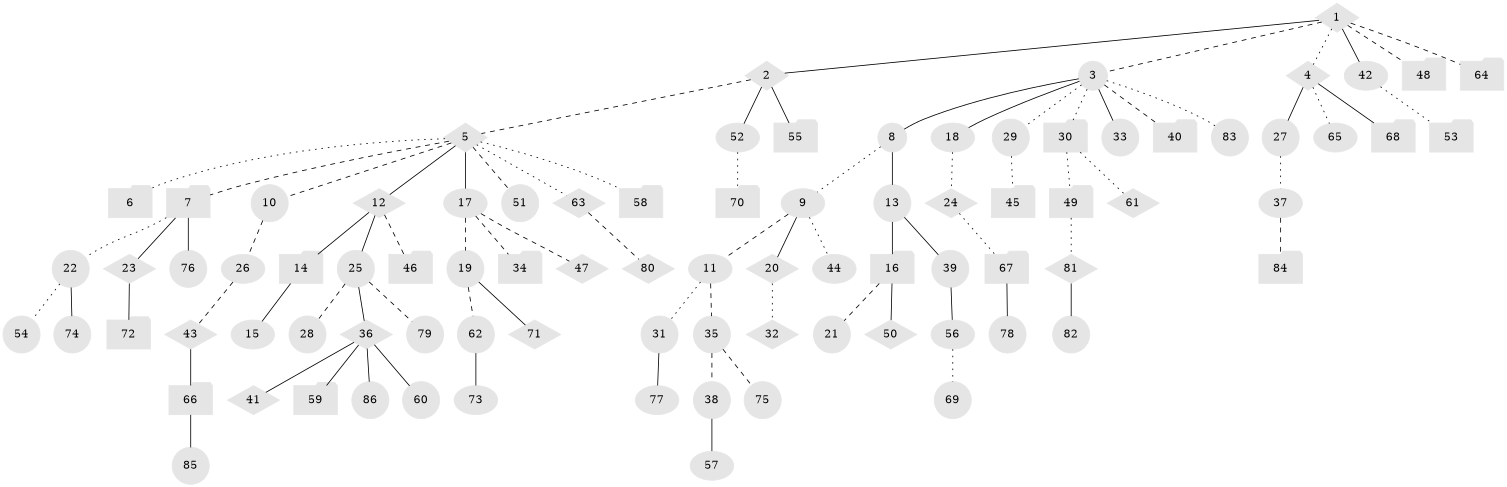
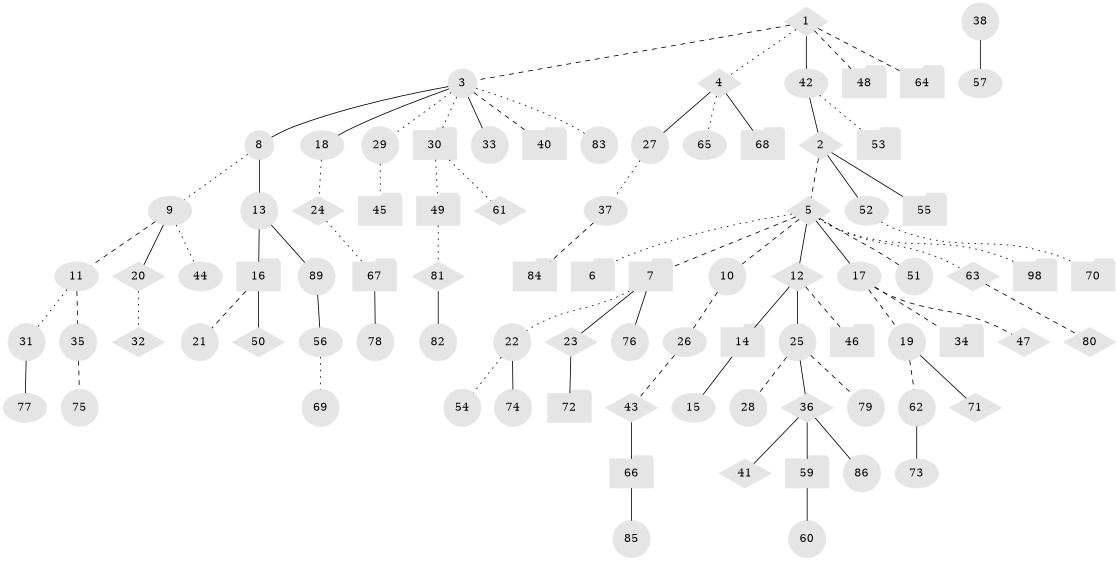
(1052, 47) -> (814, 115)
(641, 203) -> (1035, 276)
(950, 269) -> (317, 276)
(392, 365) -> (807, 504)
(712, 367) -> none
